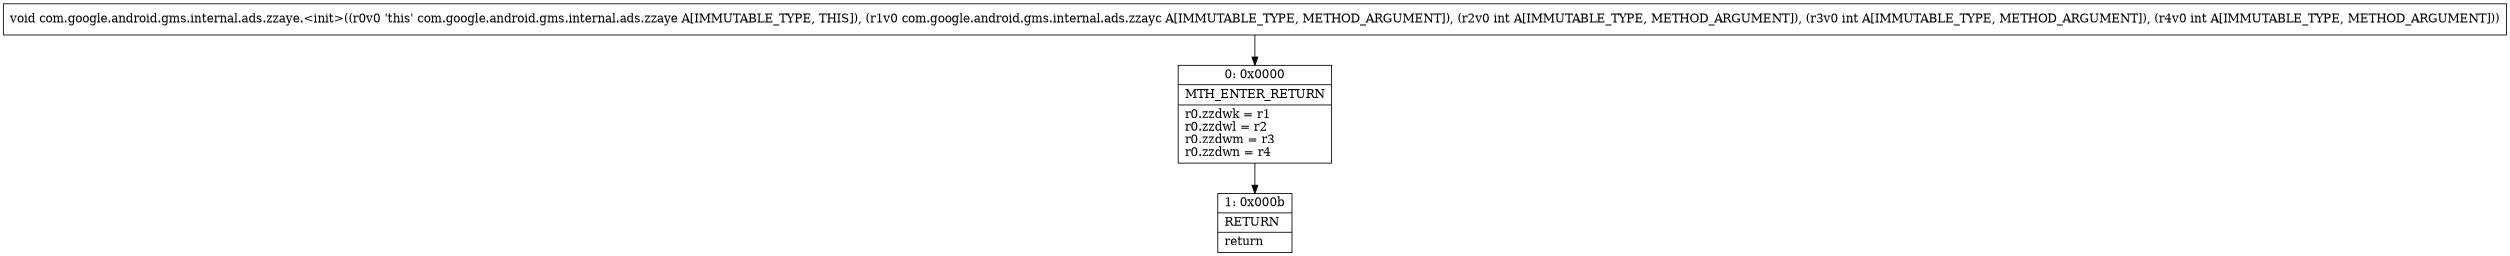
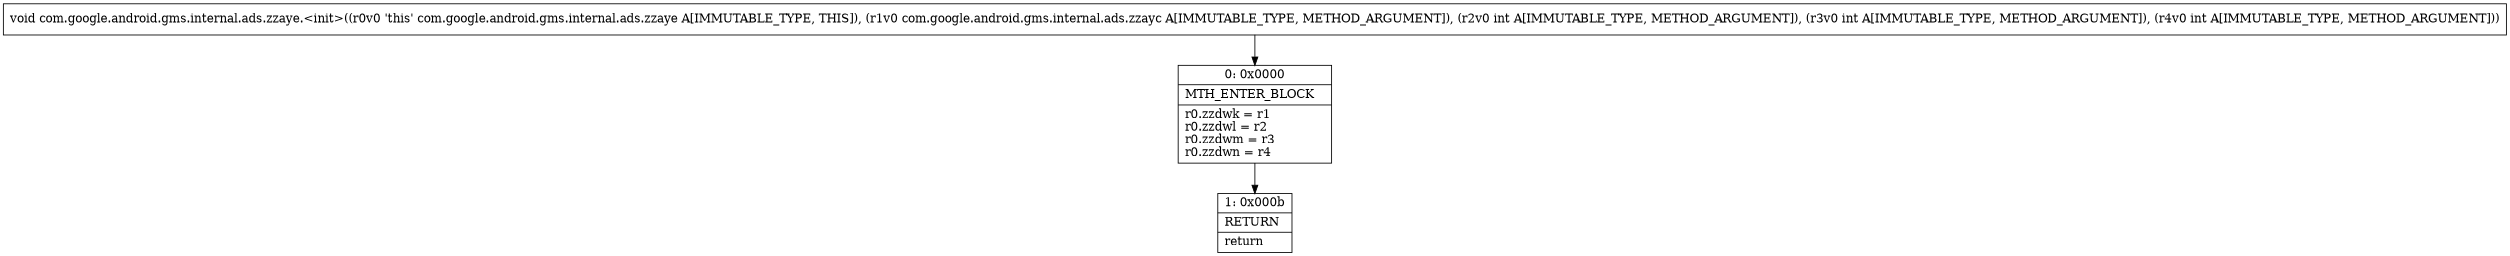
(1255, 94) -> (1250, 94)
